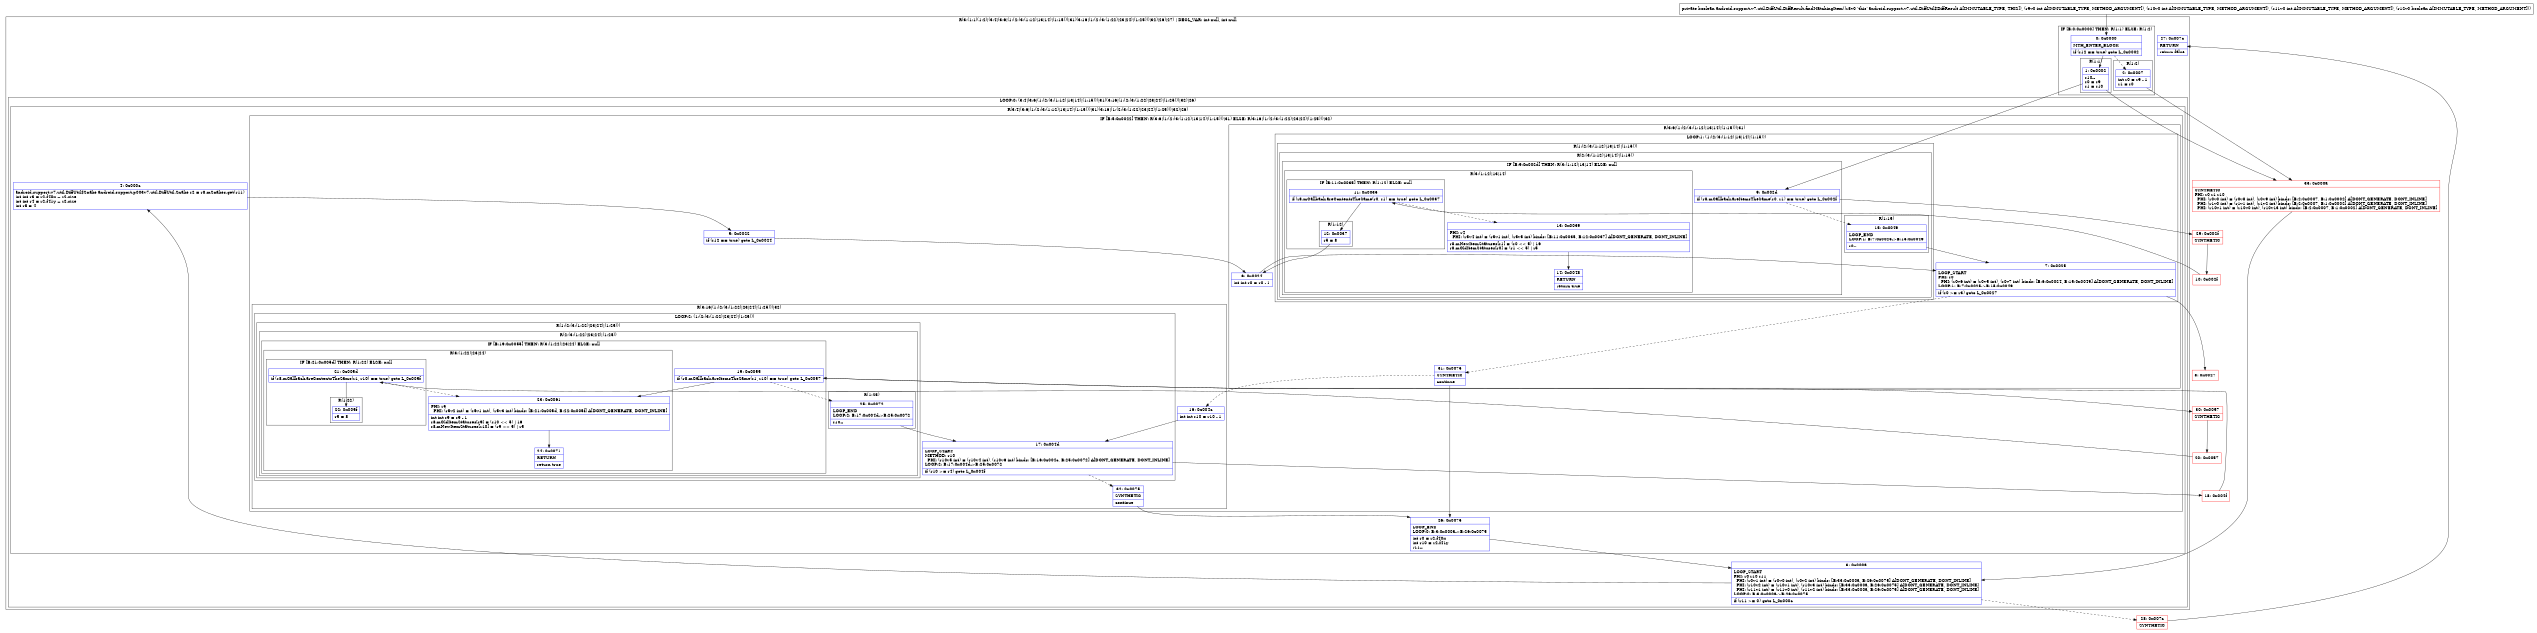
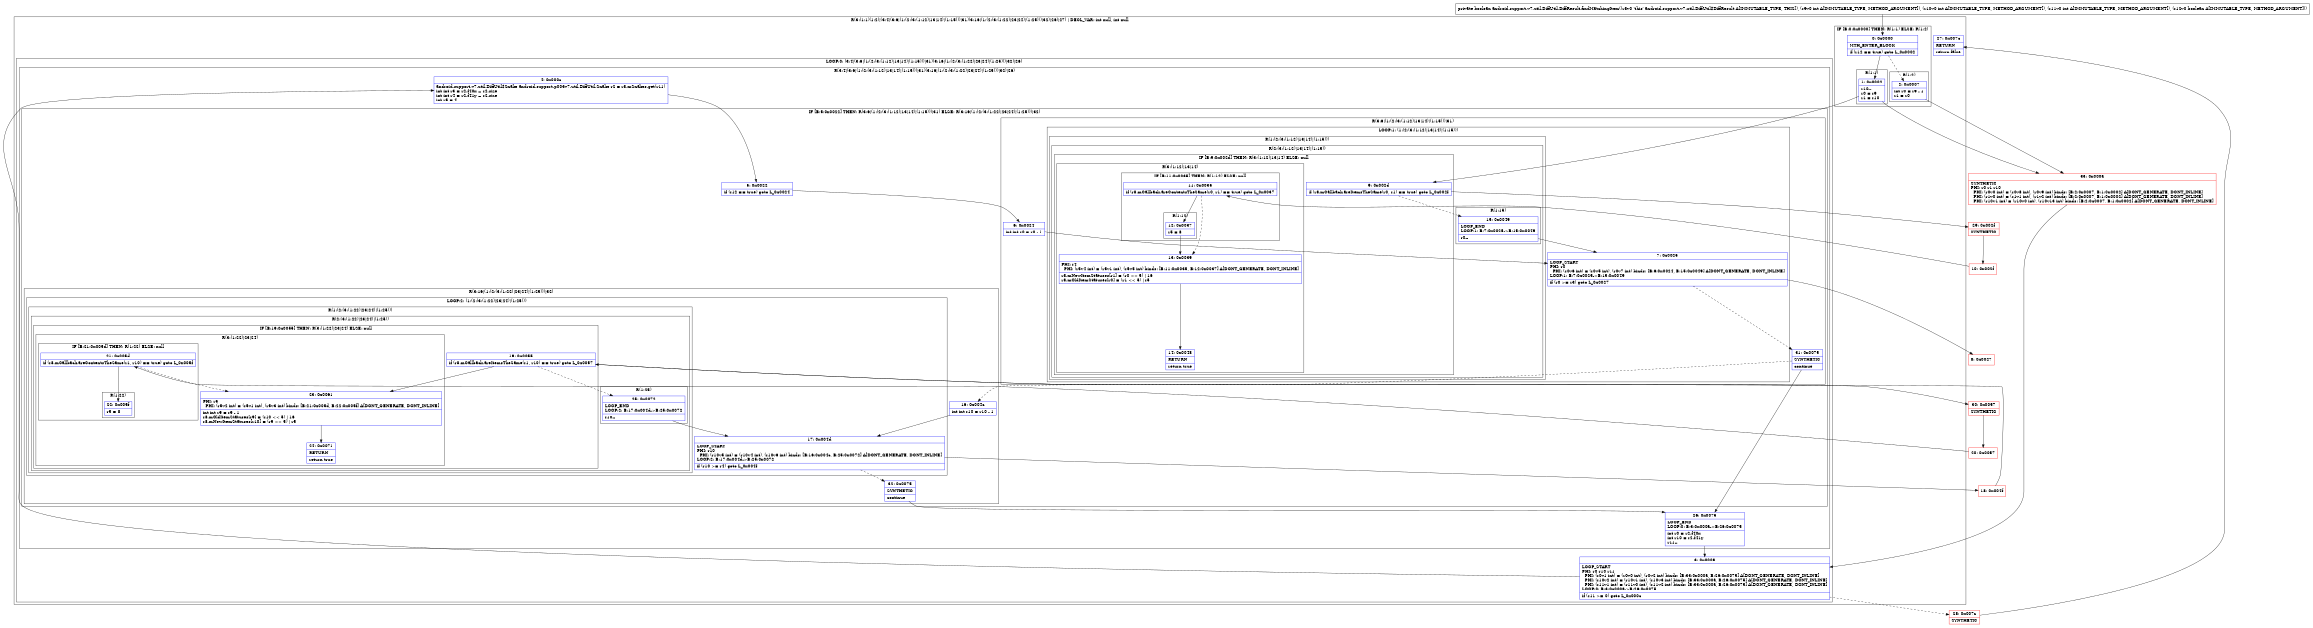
(1298, 259) -> (1180, 243)
(941, 456) -> (707, 451)
